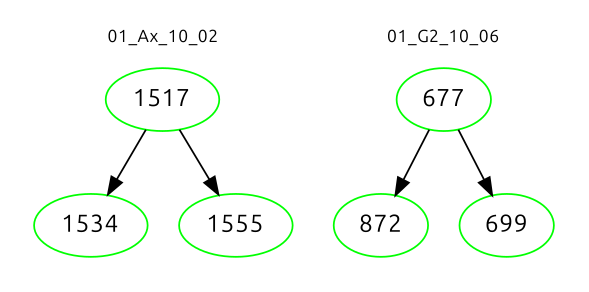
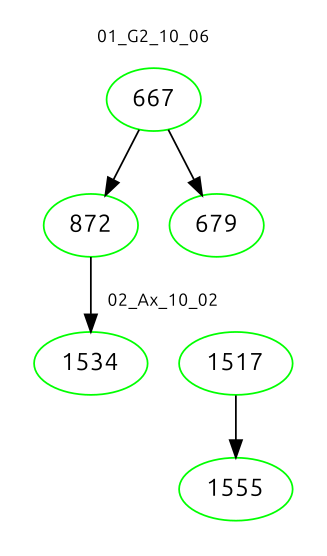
(163, 38) -> (163, 301)
(444, 100) -> (154, 100)
(131, 155) -> (91, 295)
(507, 225) -> (217, 225)
